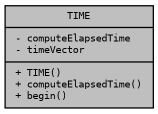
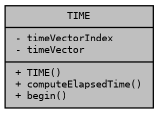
(73, 38) -> (65, 38)
